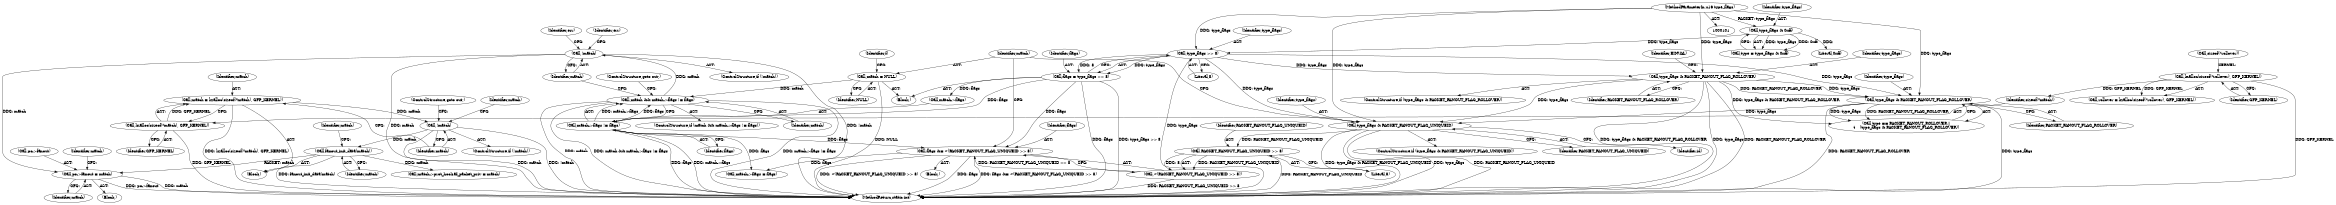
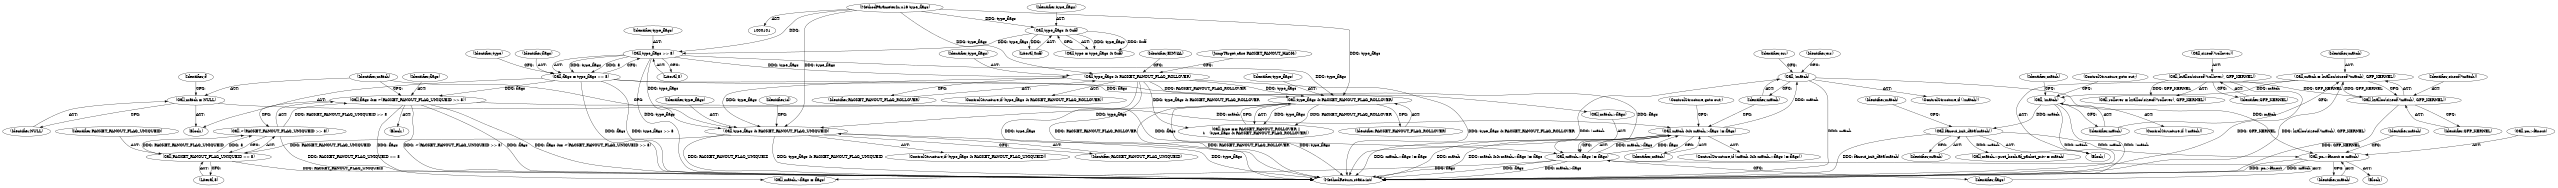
(1757, 19) -> (1001, 19)
(1215, 31) -> (795, 31)
none -> (1043, 44)
none -> (488, 54)
none -> (1254, 54)
(2228, 65) -> (2217, 65)
(2111, 86) -> (2301, 90)
(767, 138) -> (1147, 133)
(1572, 138) -> (777, 115)
none -> (249, 144)
(846, 159) -> none
(279, 163) -> (2110, 145)
